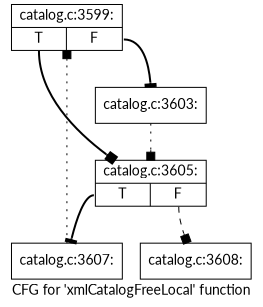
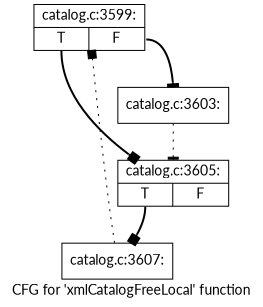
(151, 137) -> (173, 139)
(79, 214) -> (143, 221)
(196, 261) -> none
